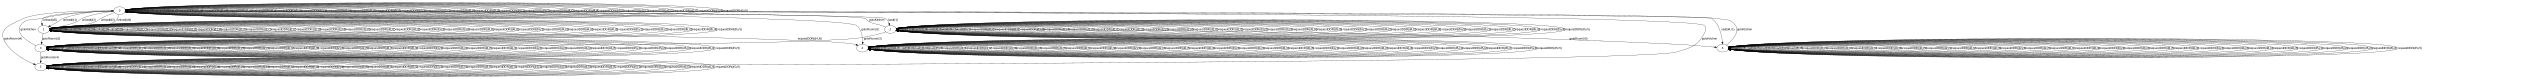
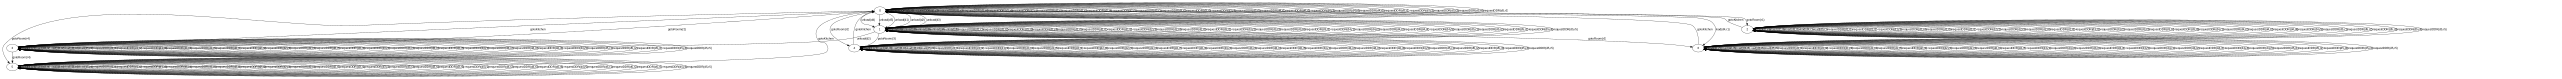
(893, 20) -> (1756, 20)
none -> (856, 24)
(1121, 30) -> (1489, 37)
(51, 39) -> (864, 39)
(810, 39) -> (887, 39)
(468, 46) -> (469, 37)
